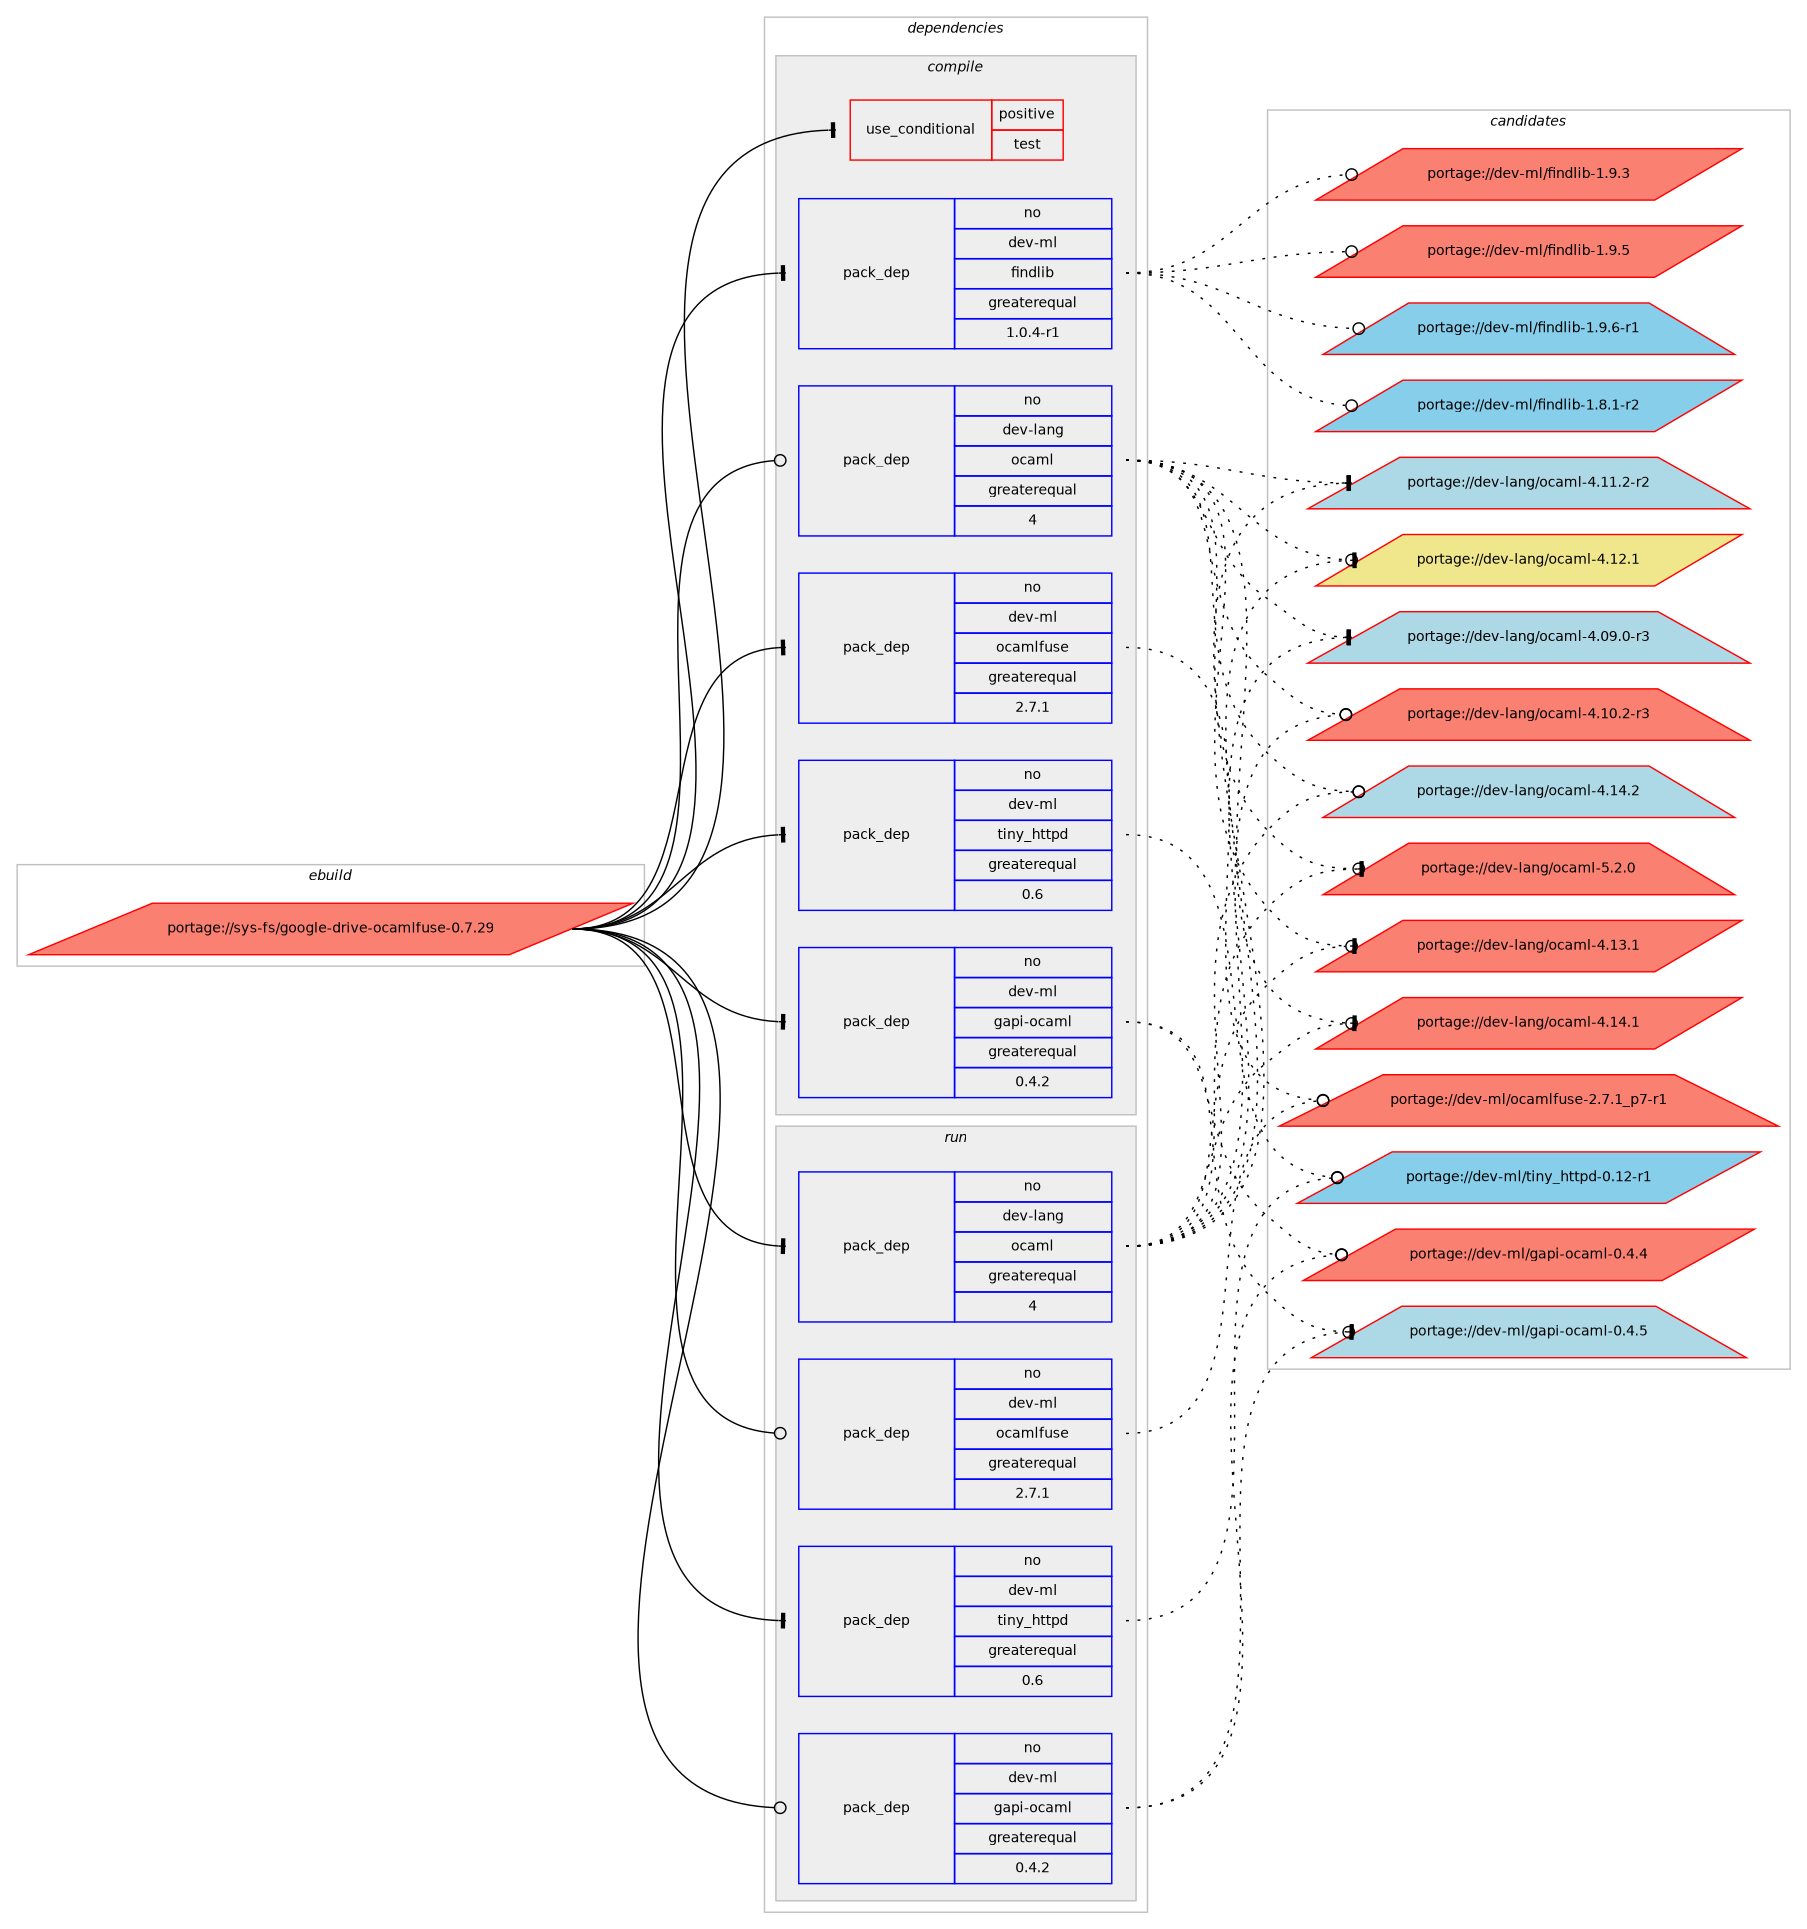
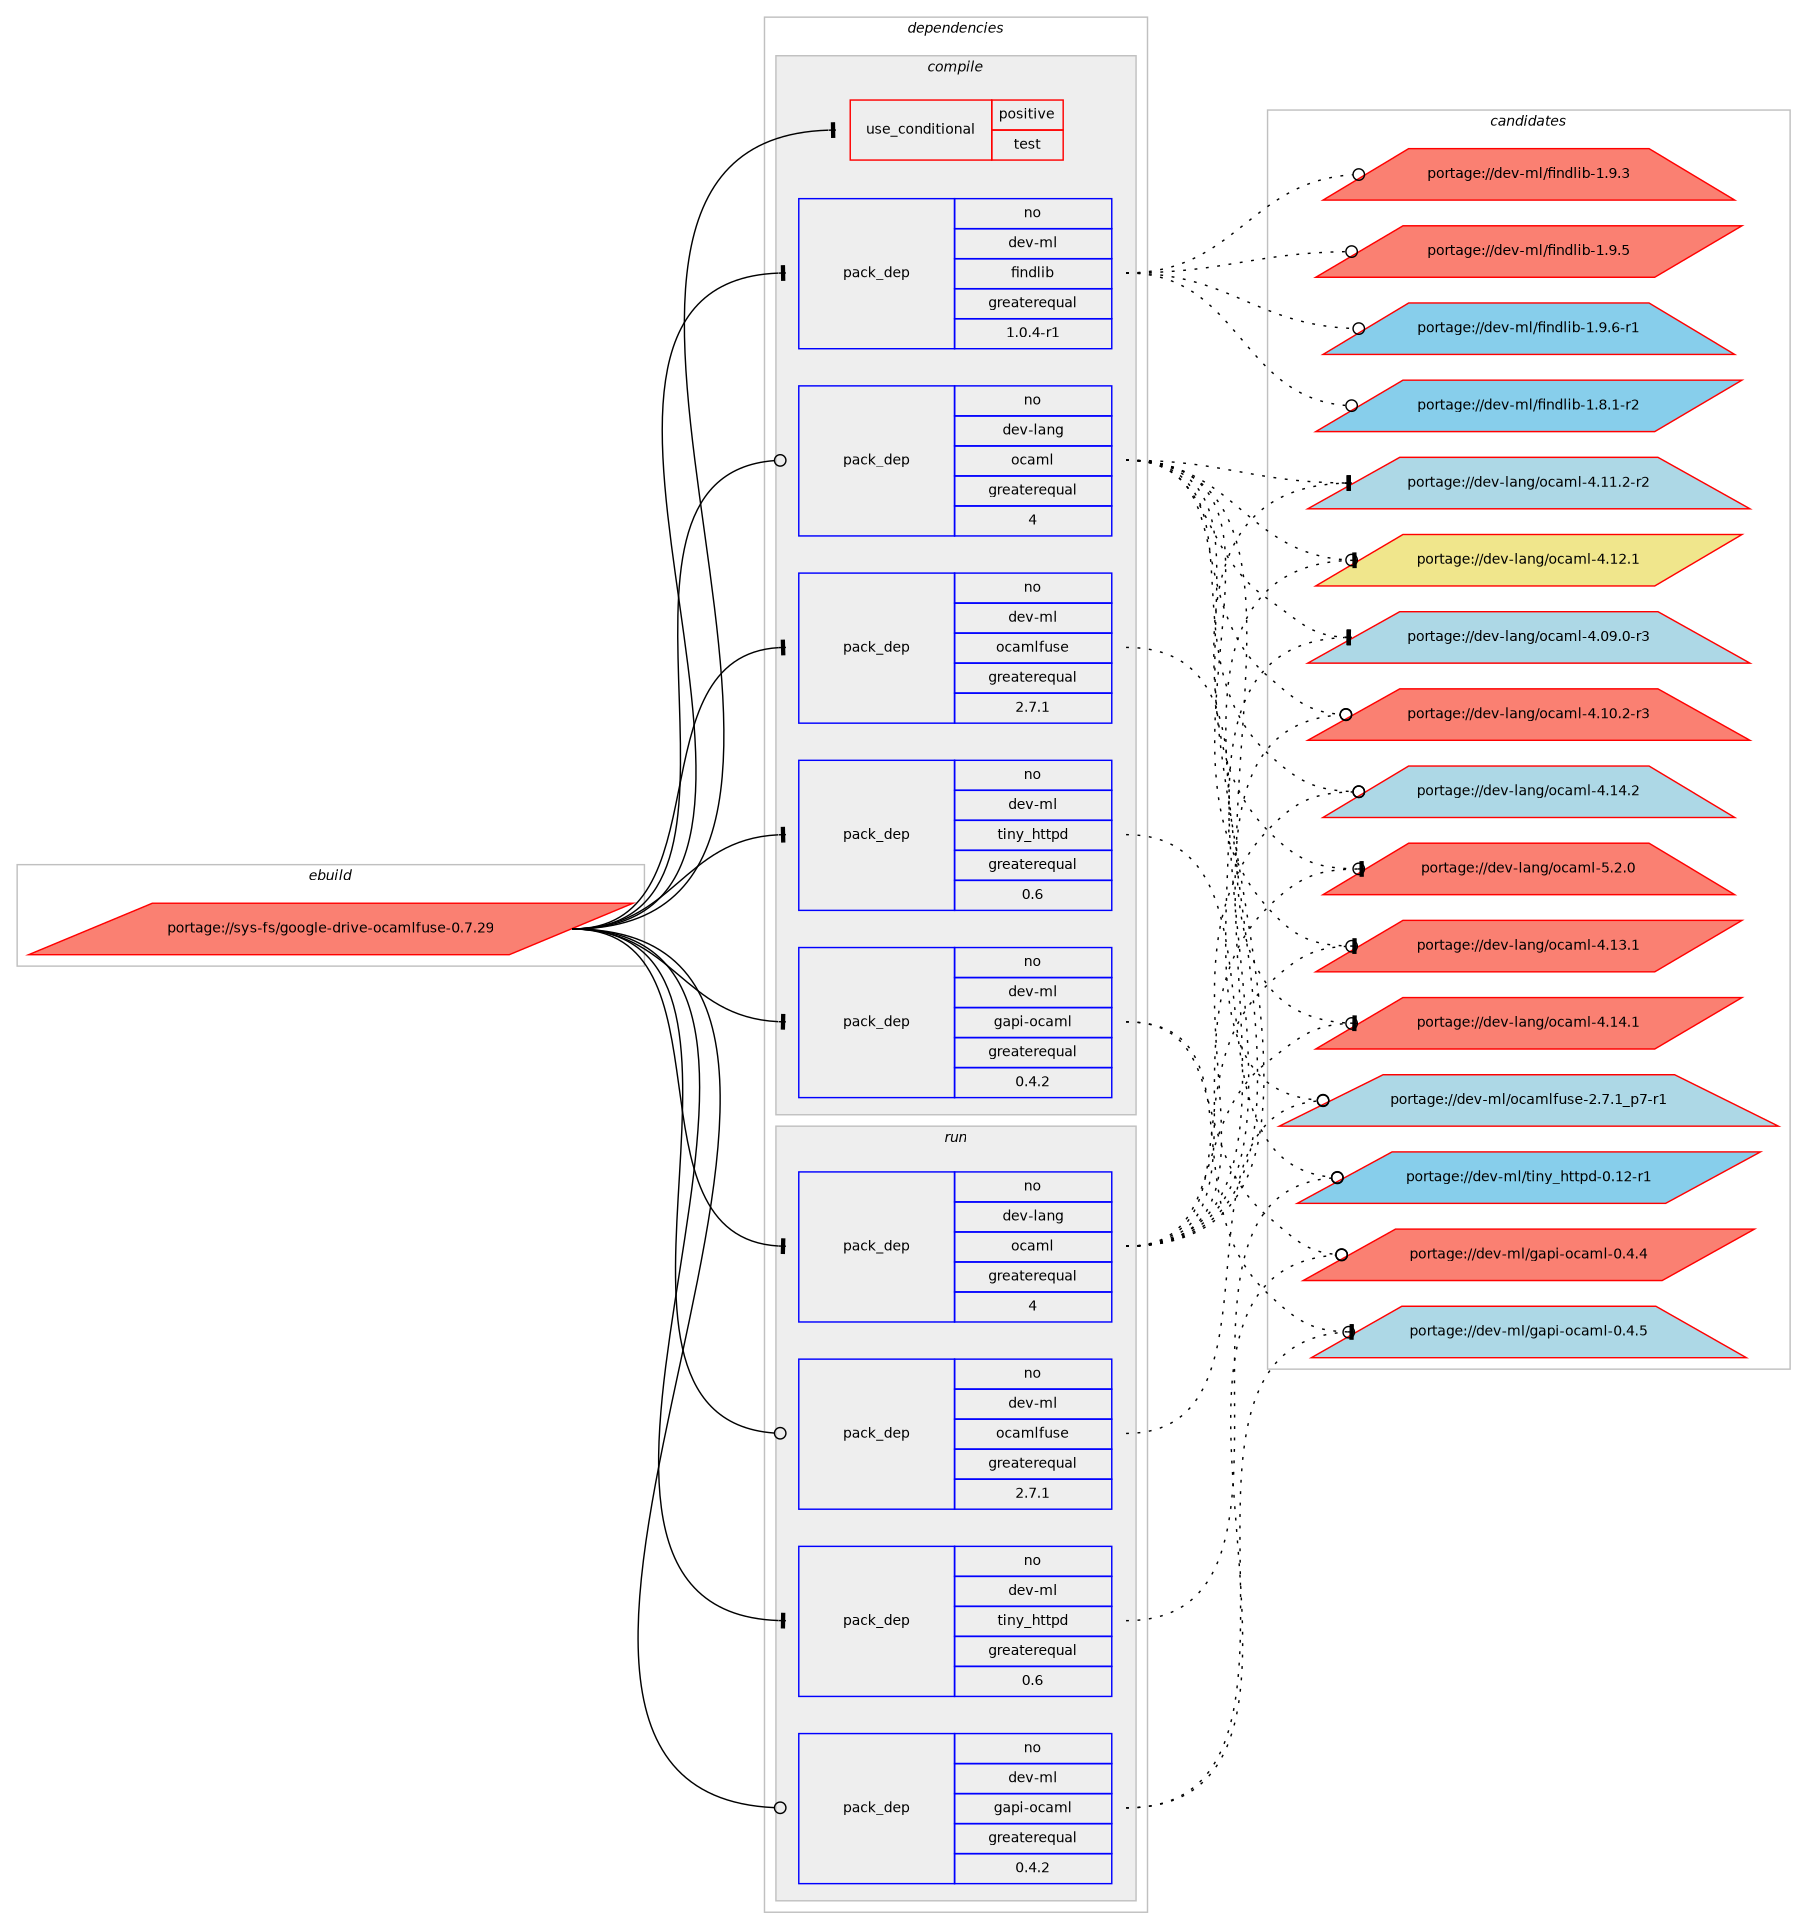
(1529, 174) -> (1529, 174)
(1529, 1100) -> (1529, 1100)
